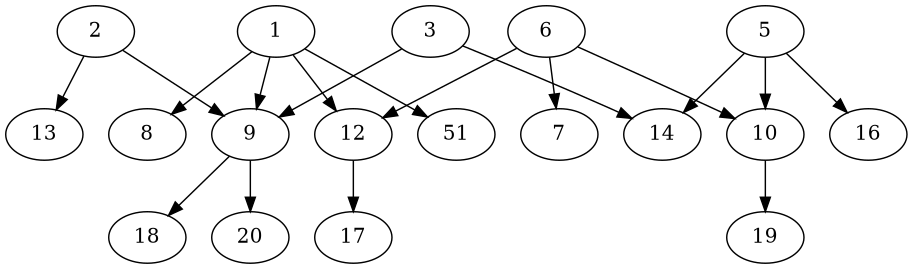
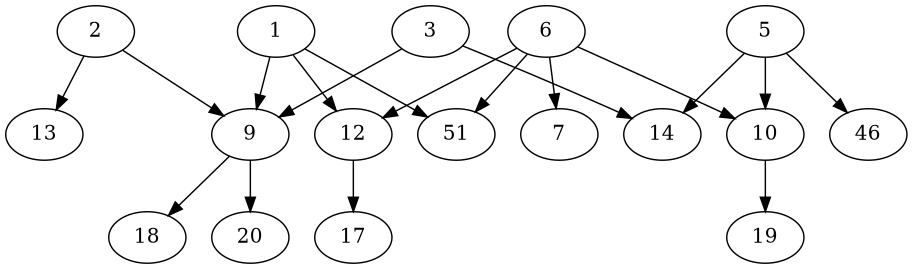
none -> (506, 77)
(147, 134) -> none
(868, 134) -> (868, 134)
